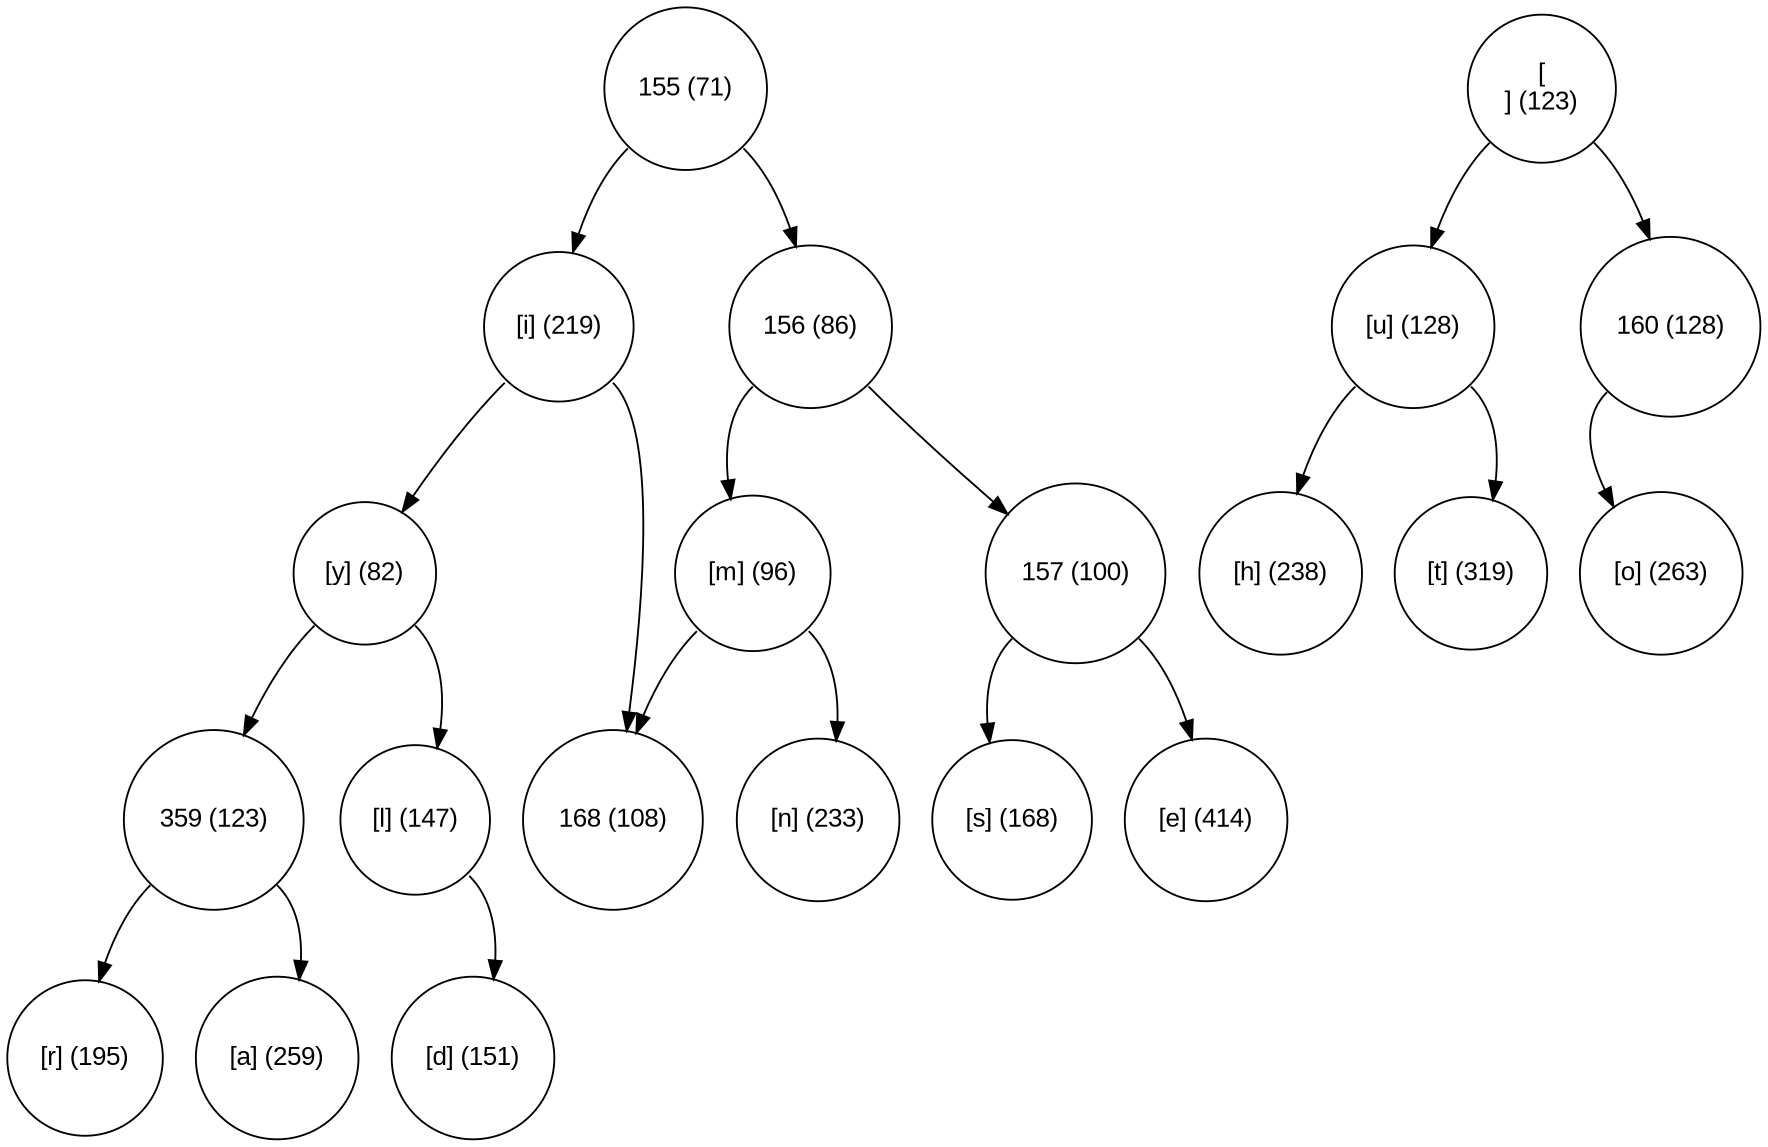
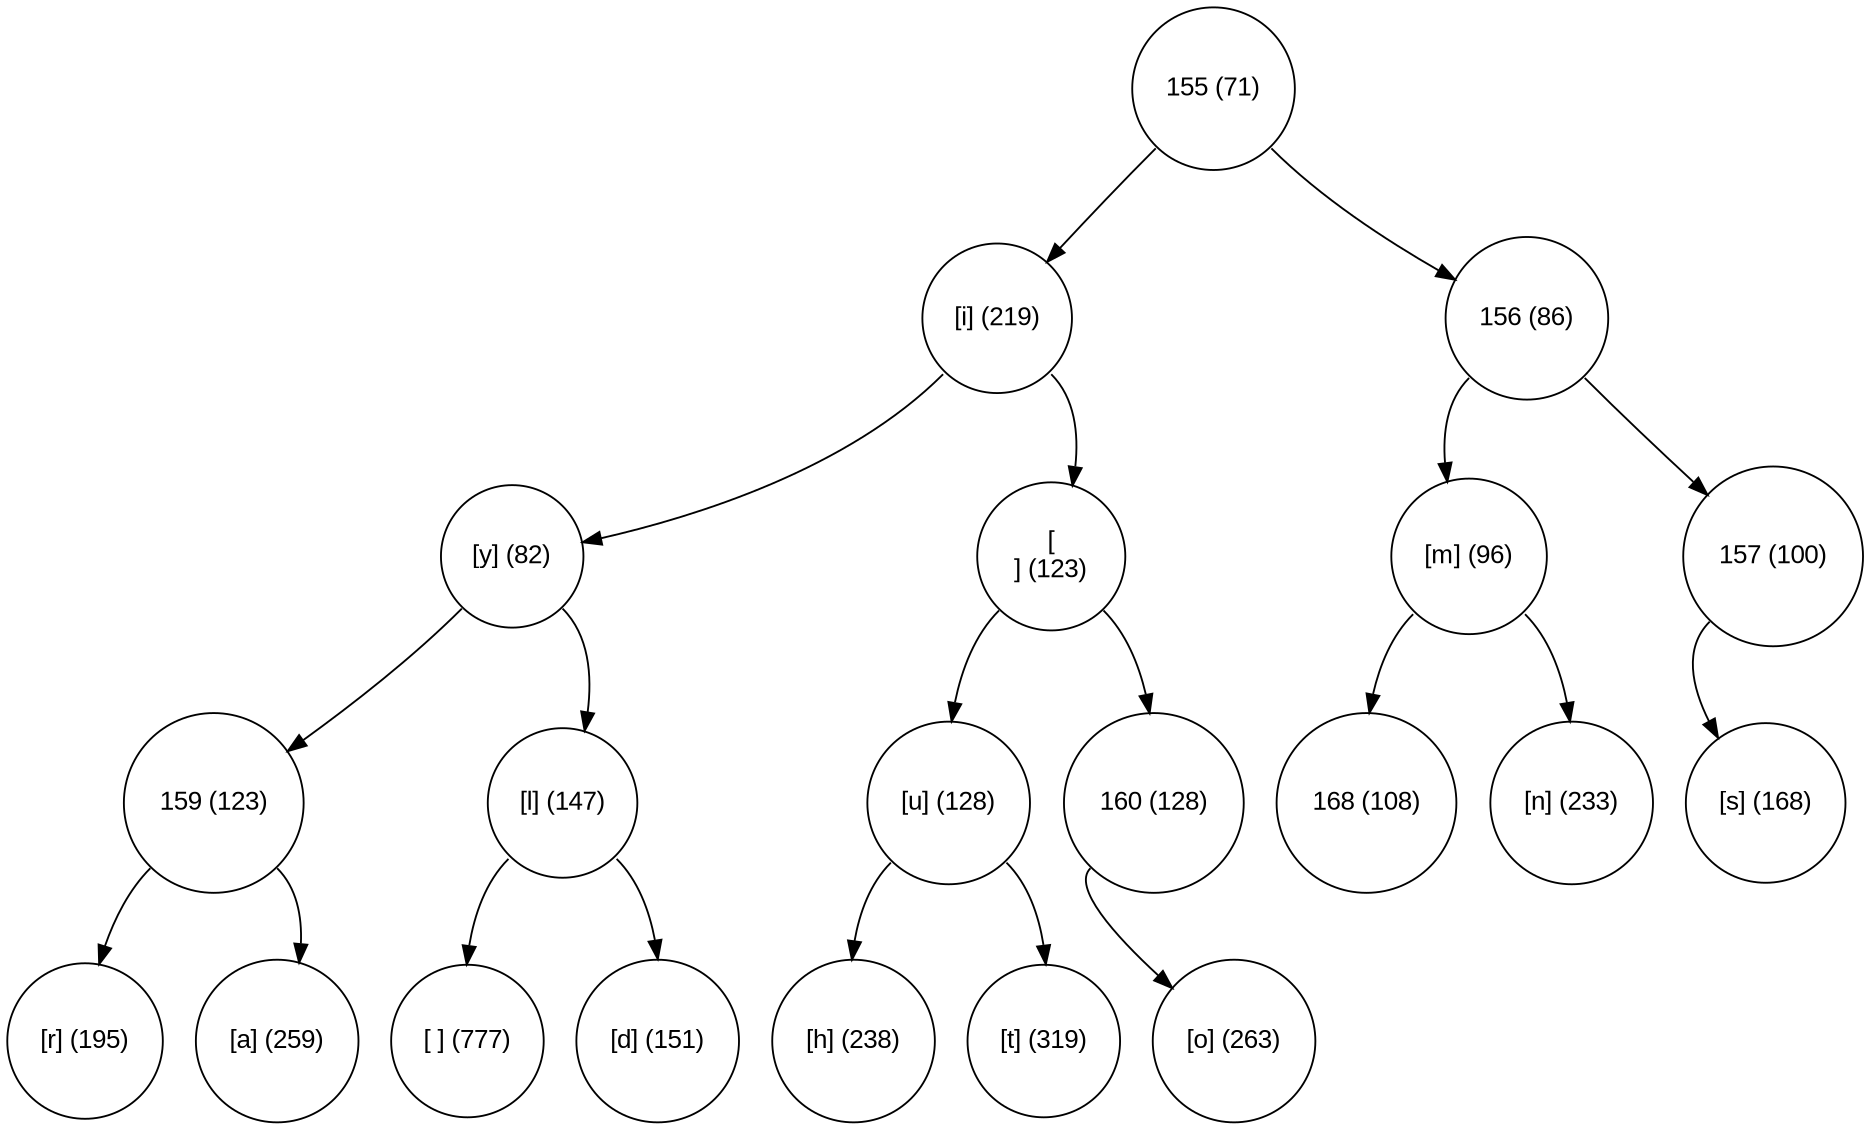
(643, 545) -> (1074, 417)
(214, 820) -> (214, 803)
(1206, 820) -> none
none -> (467, 1041)
